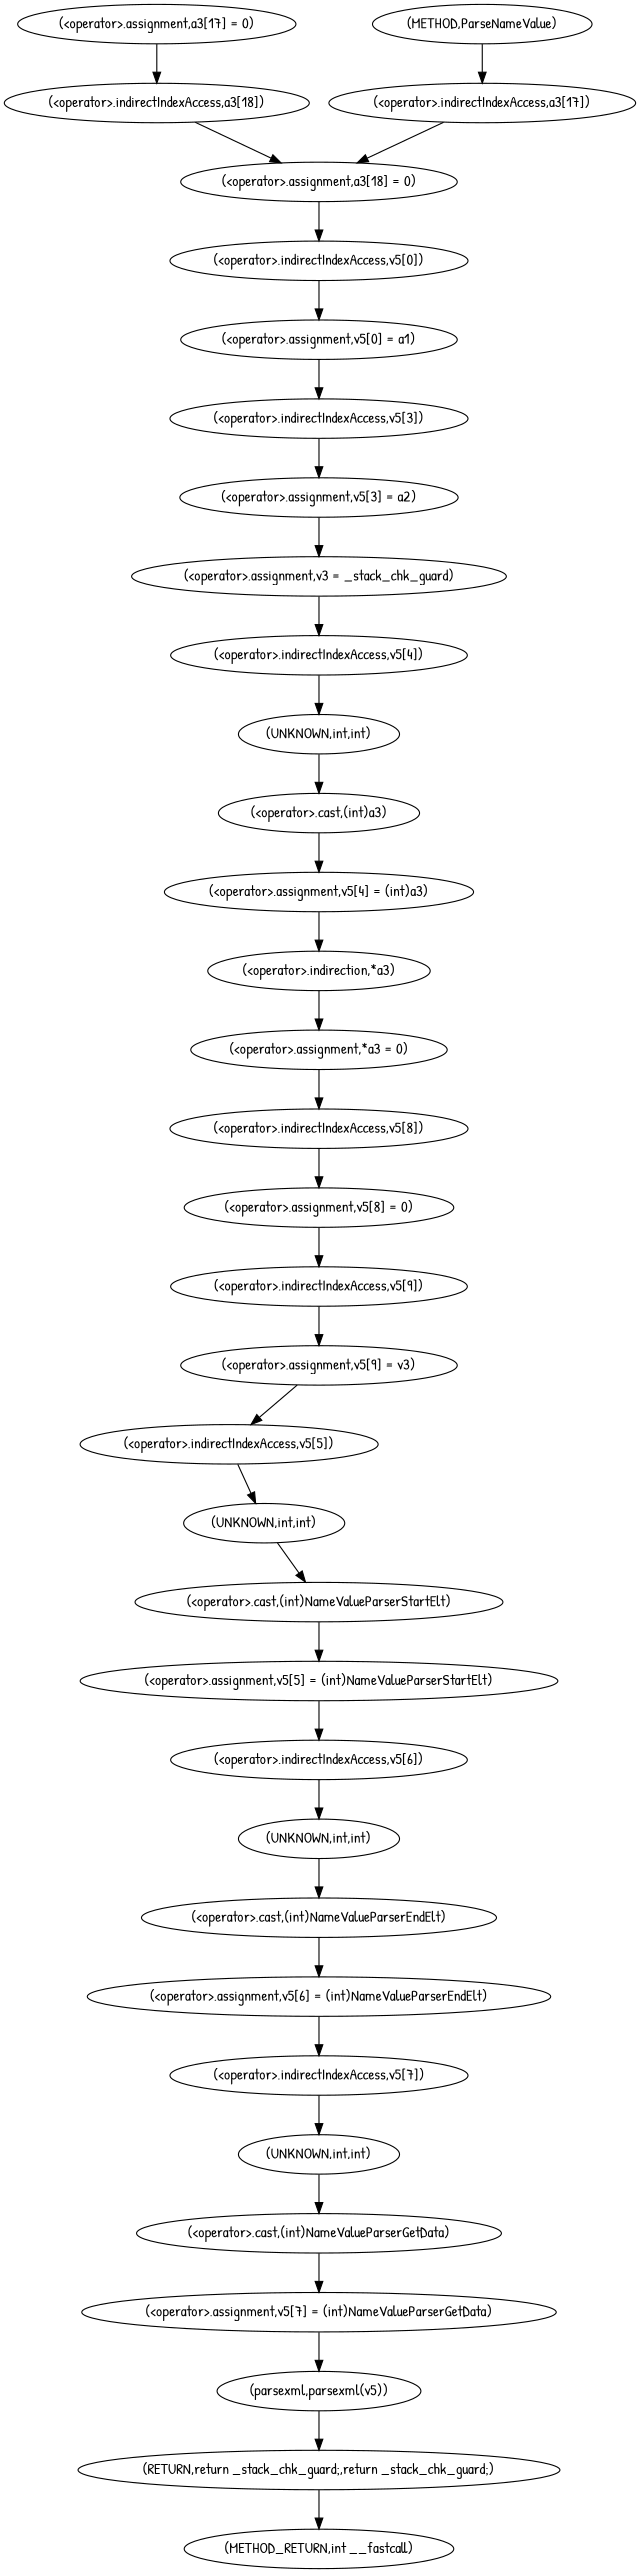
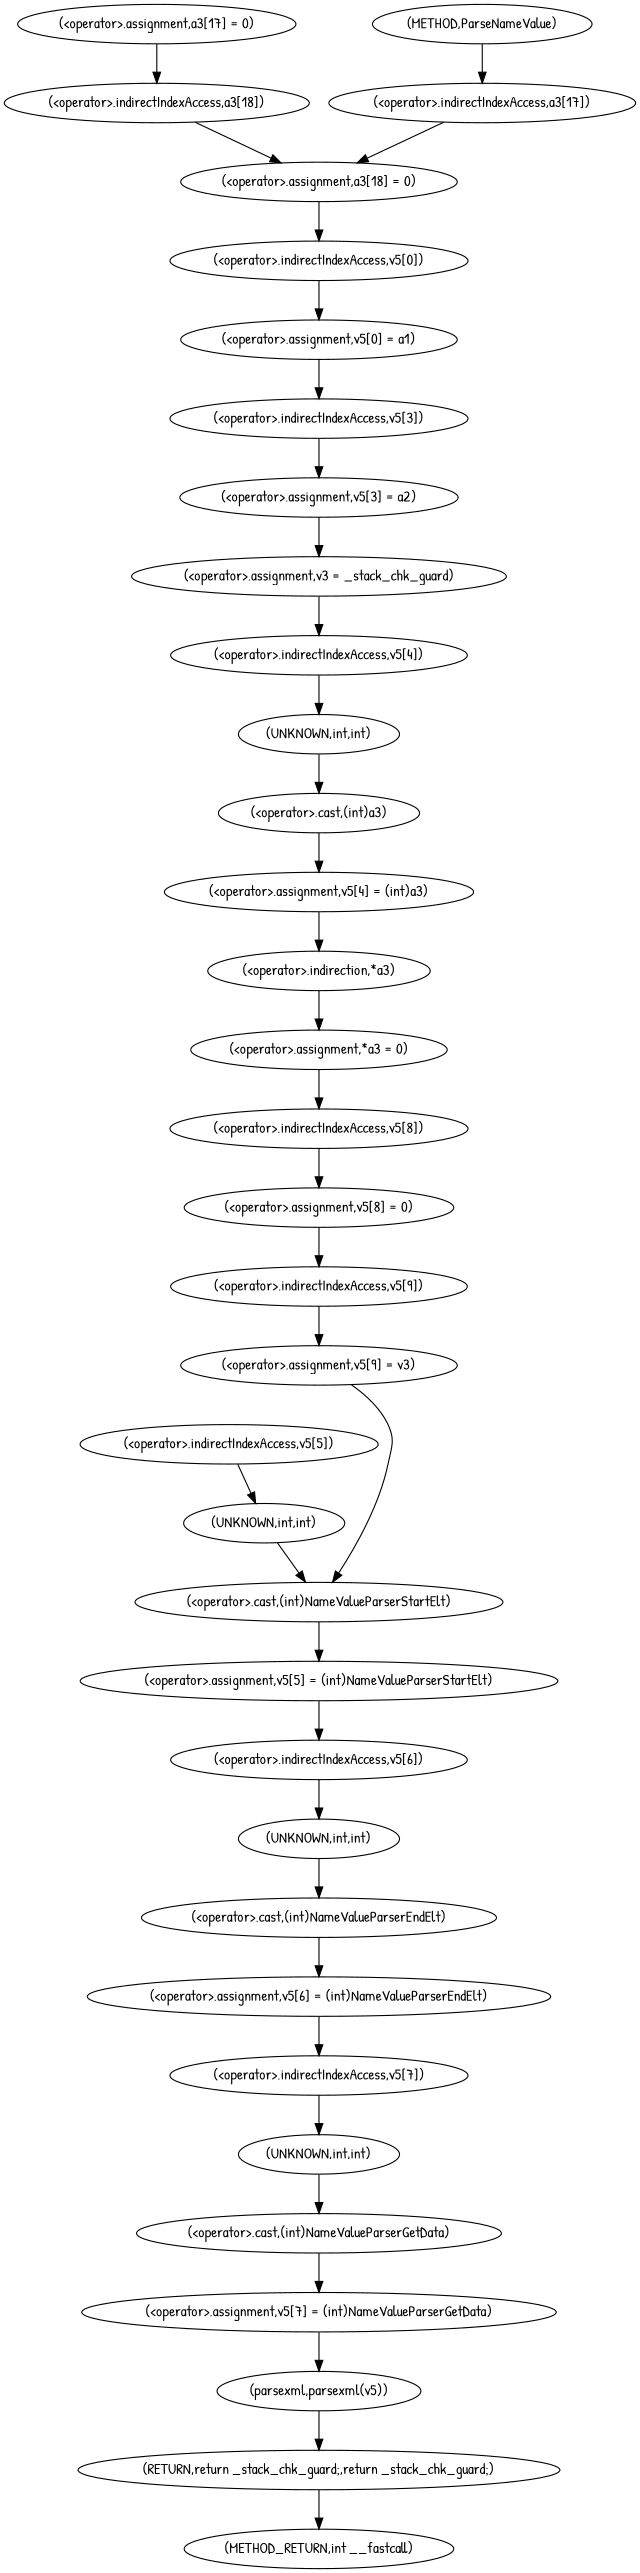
(278, 1401) -> (385, 1476)
